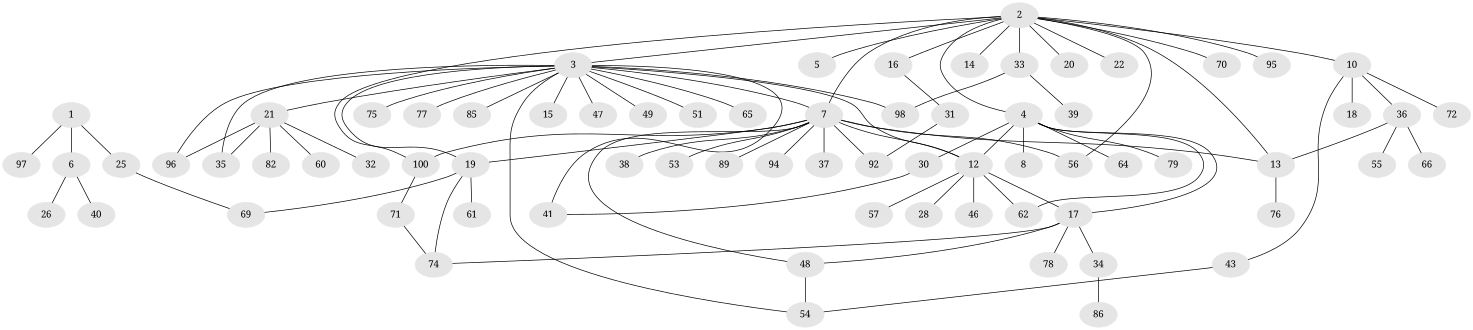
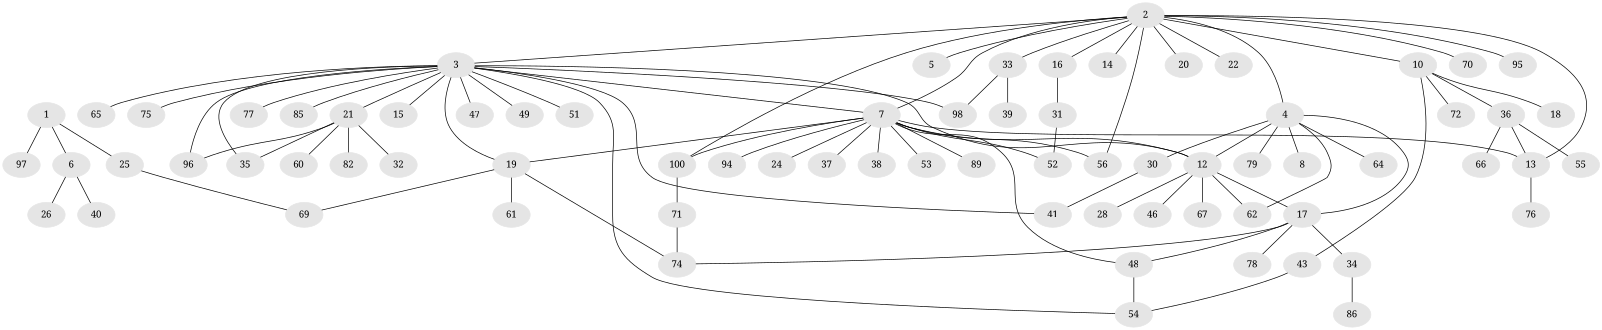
none -> (777, 165)
(874, 165) -> (1053, 165)
(874, 215) -> (1202, 215)
